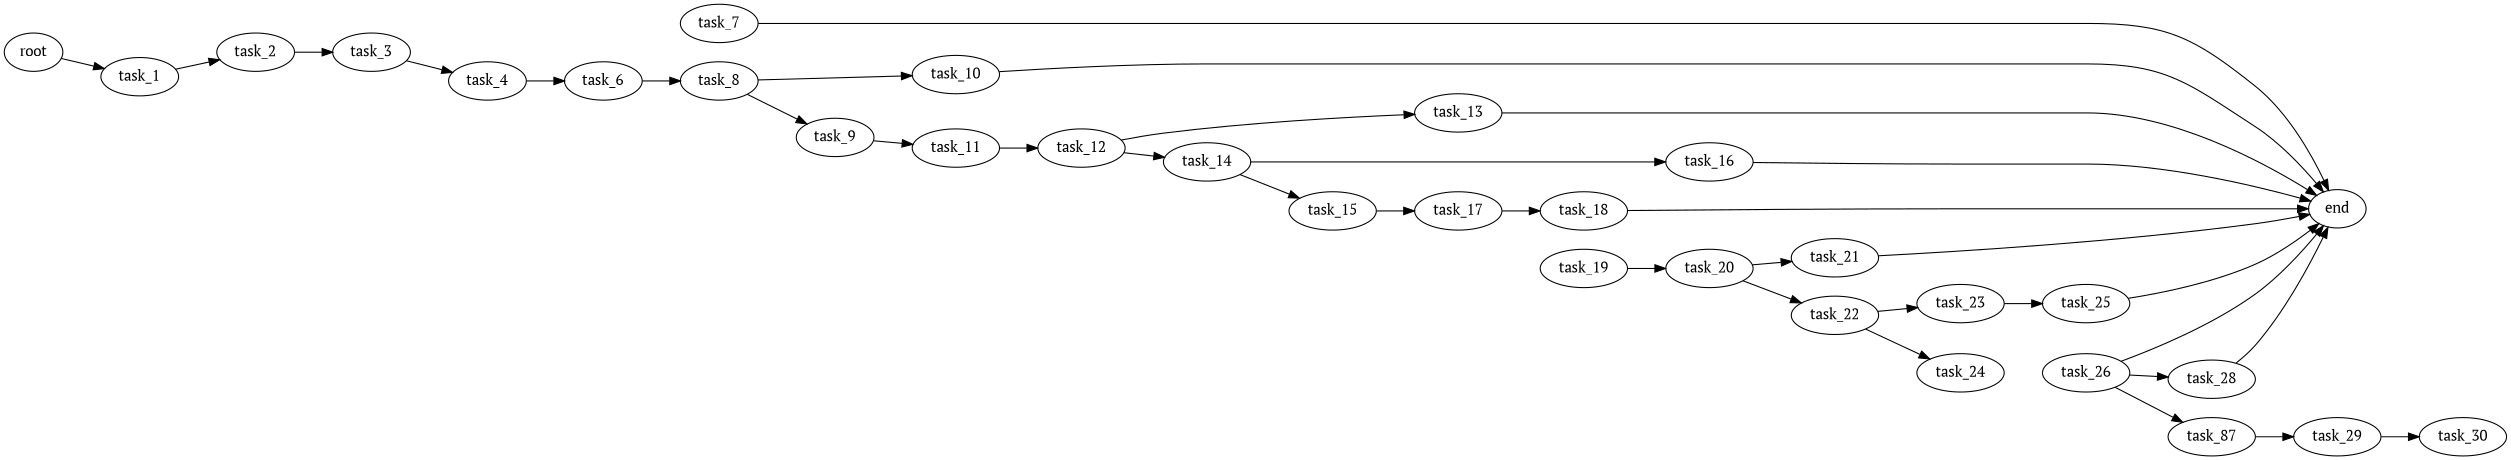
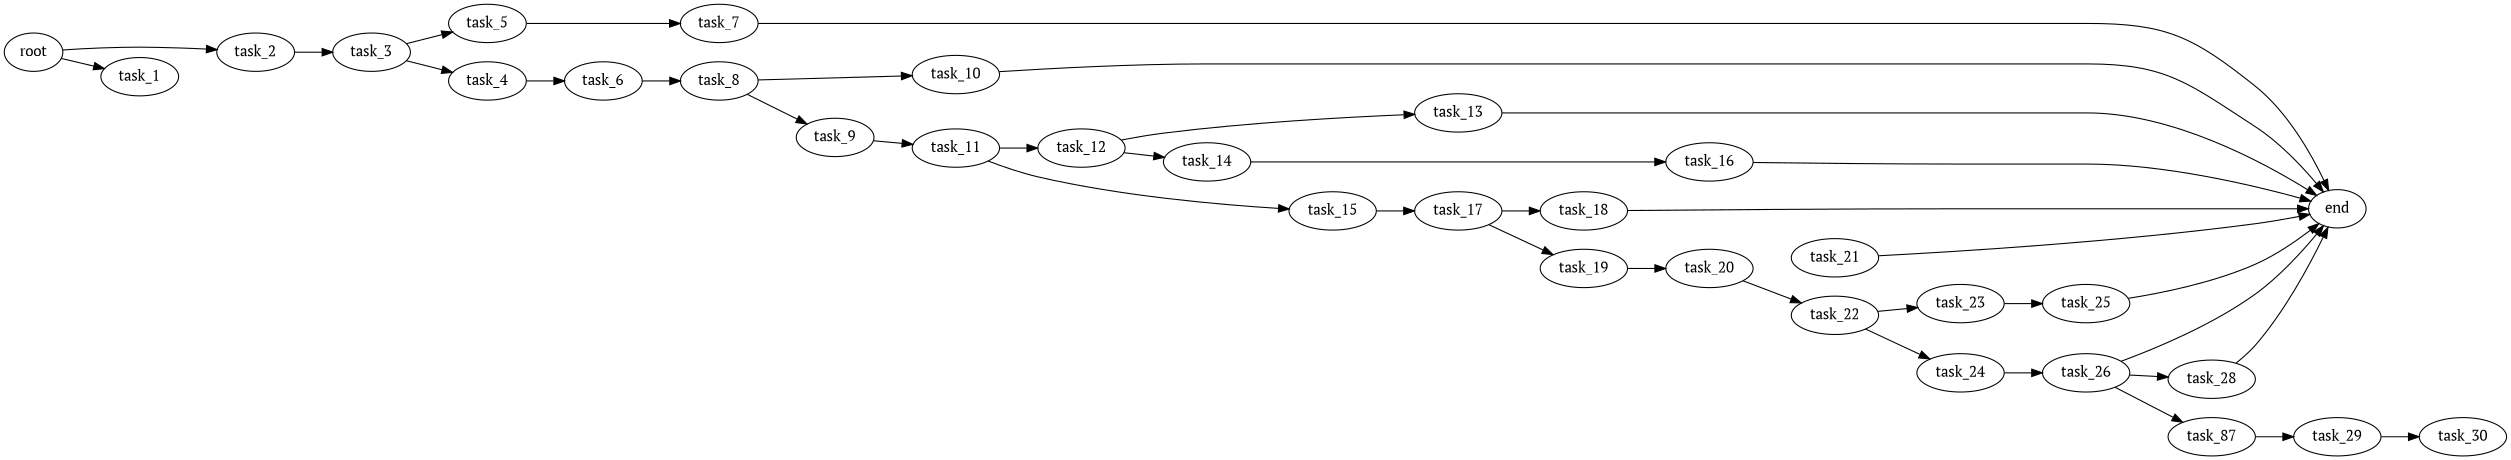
none -> (487, 23)
(192, 66) -> (135, 47)
(1265, 184) -> (1132, 194)
none -> (1516, 237)
(1767, 264) -> none
none -> (2018, 373)
